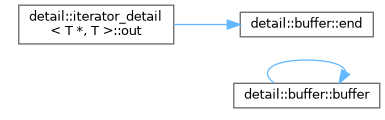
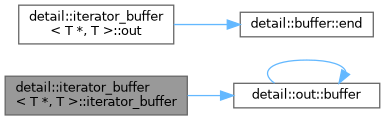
(96, 25) -> (96, 25)
none -> (96, 96)
(307, 96) -> (307, 96)
